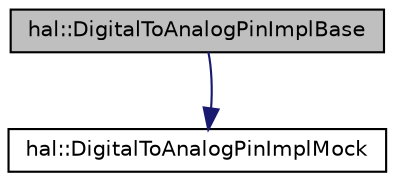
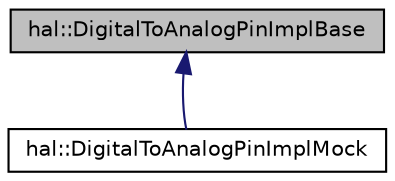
(212, 80) -> (183, 102)
